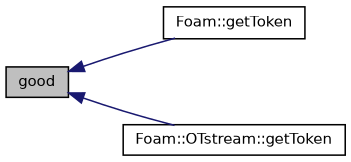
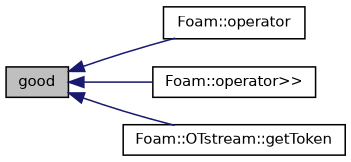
(234, 23) -> (234, 23)
none -> (234, 82)
